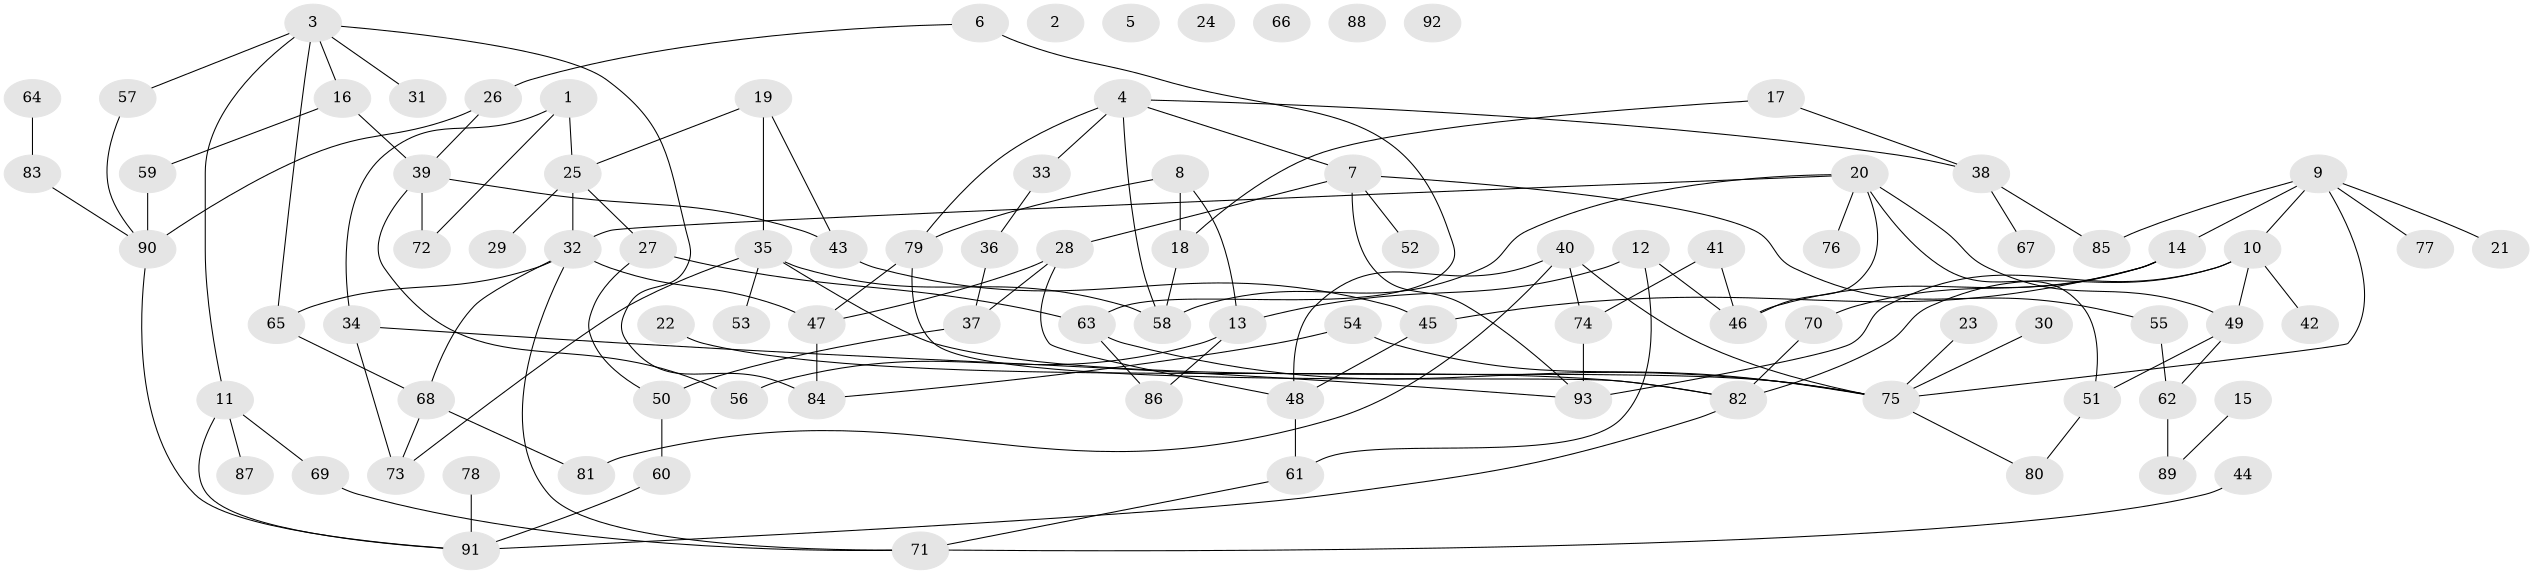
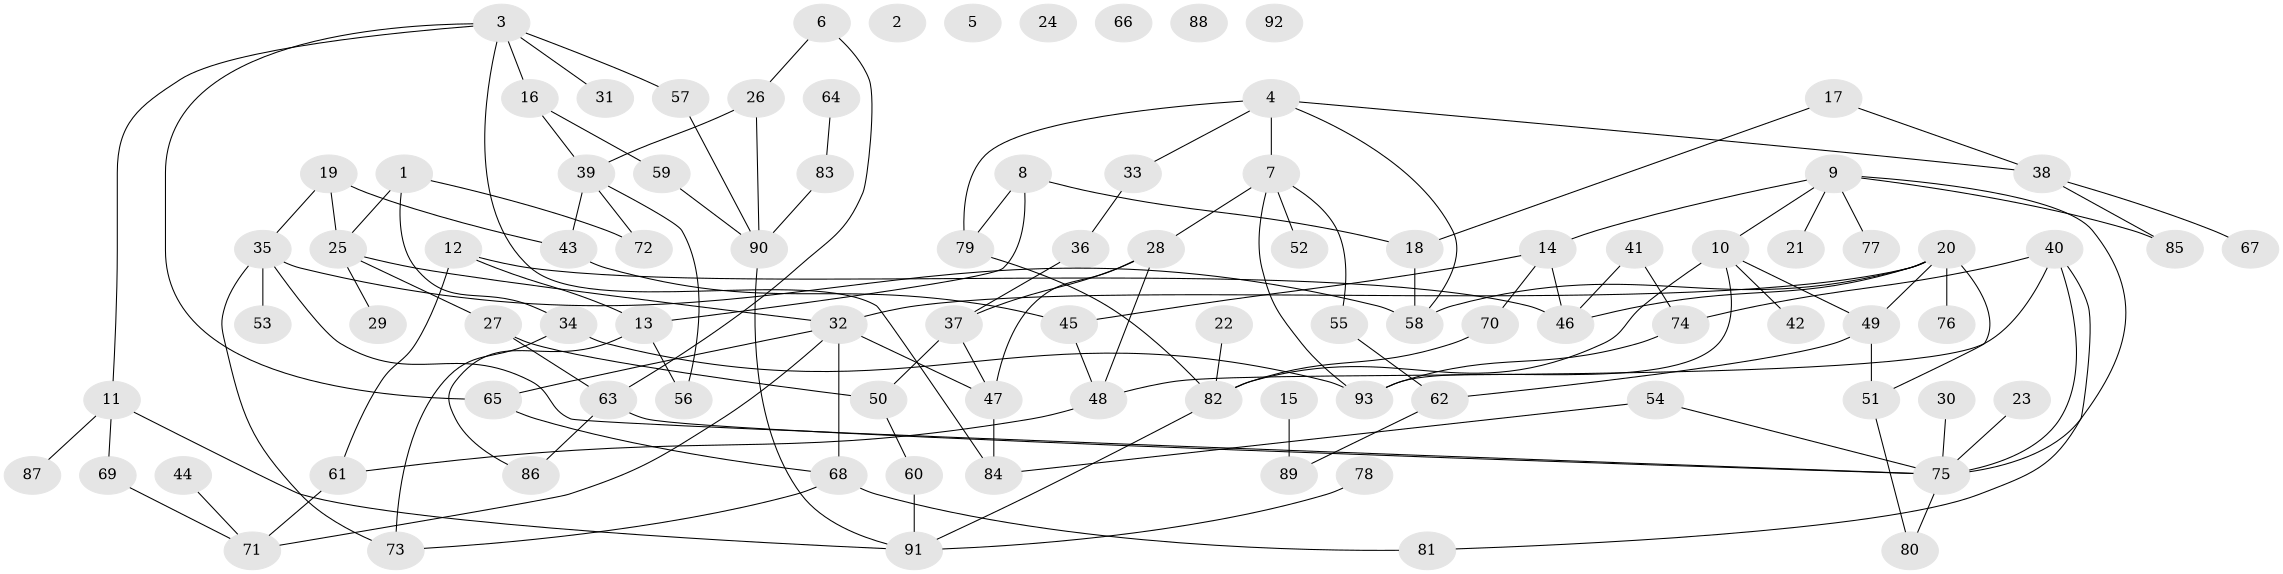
(858, 293) -> (977, 368)
